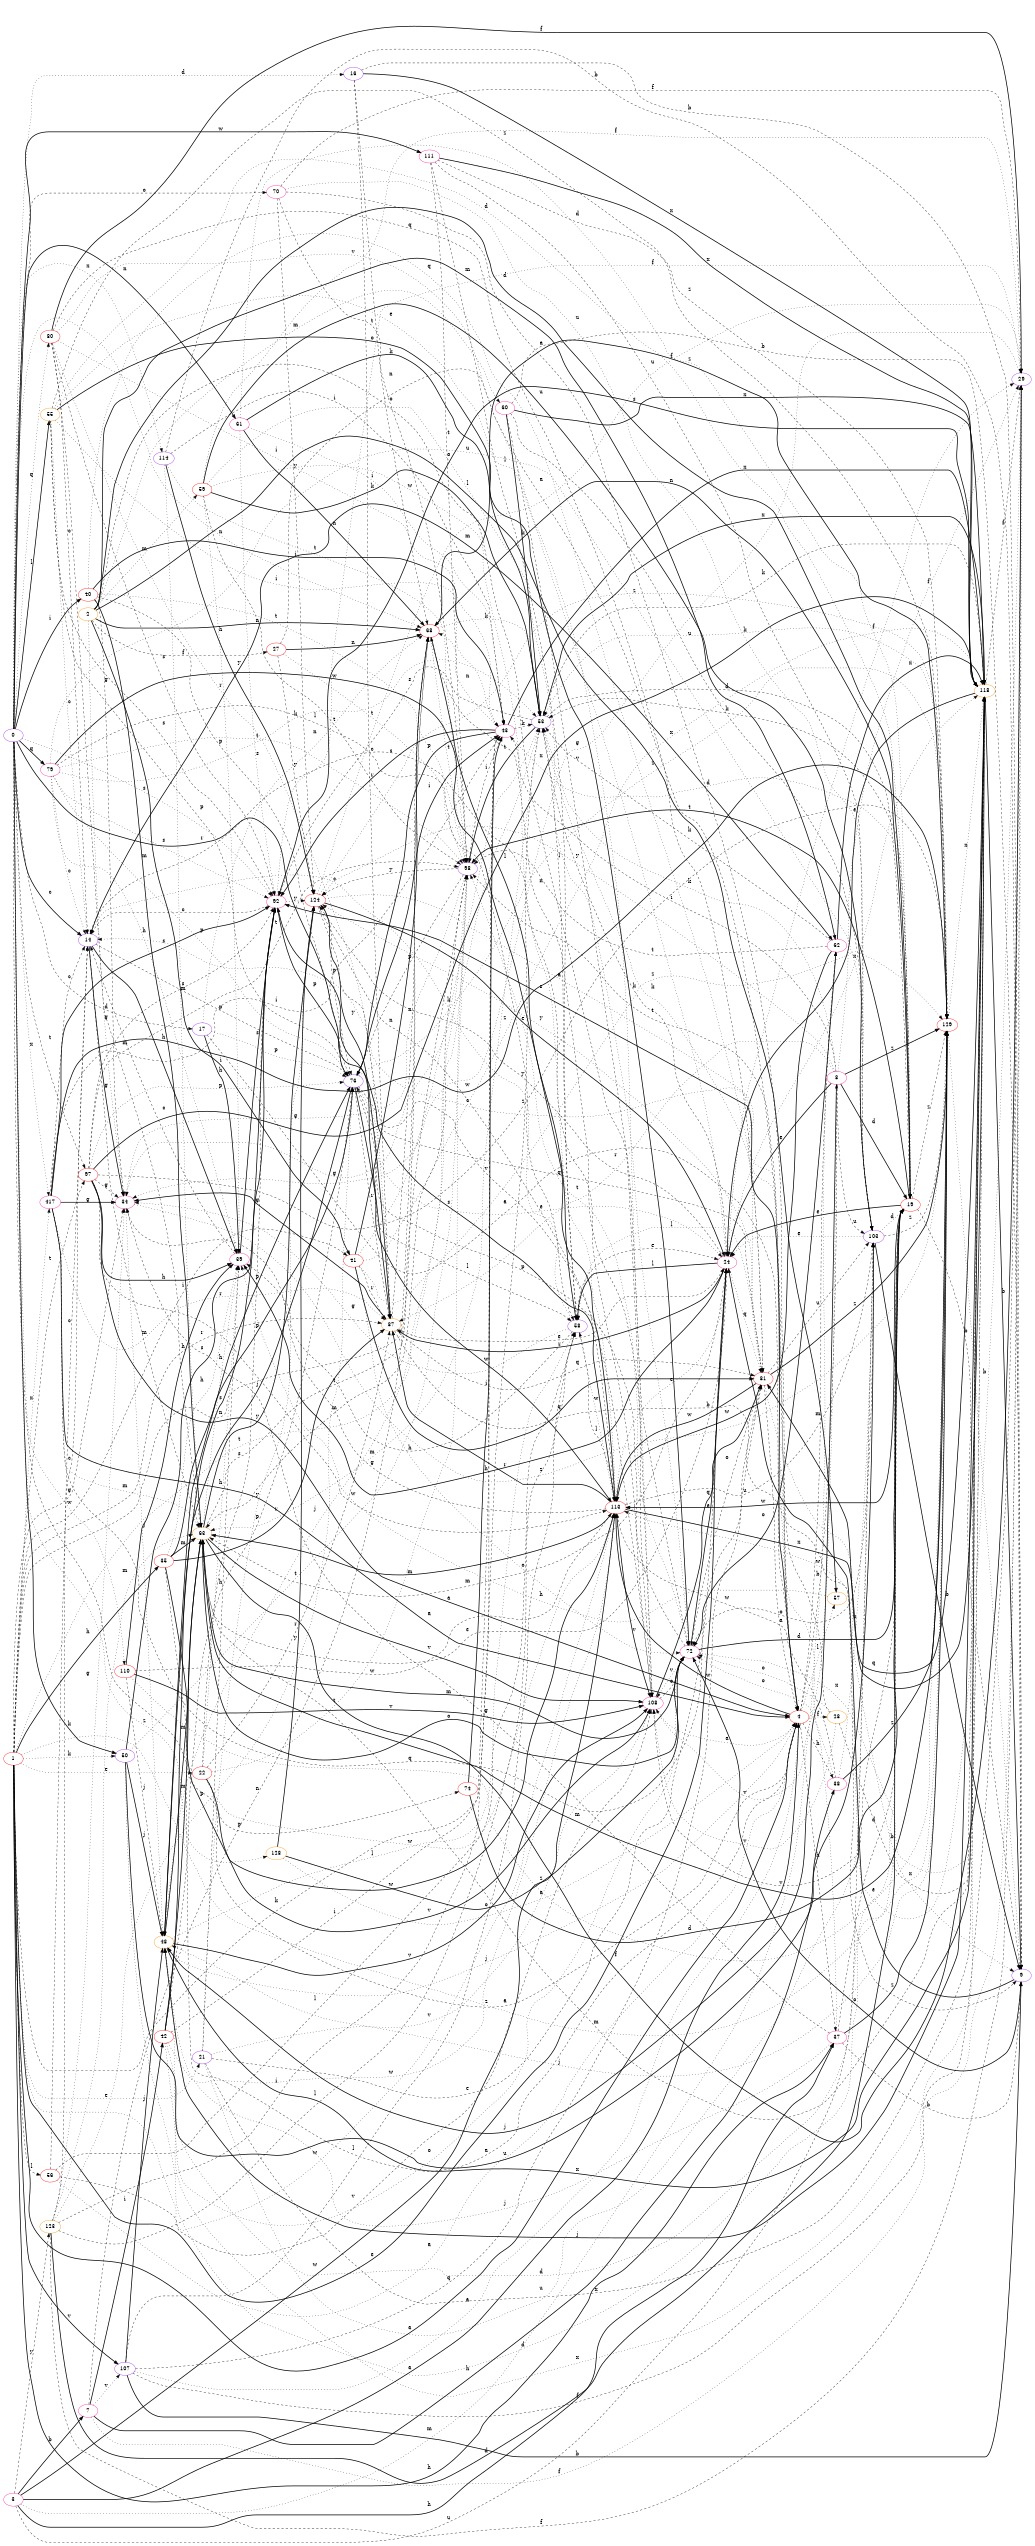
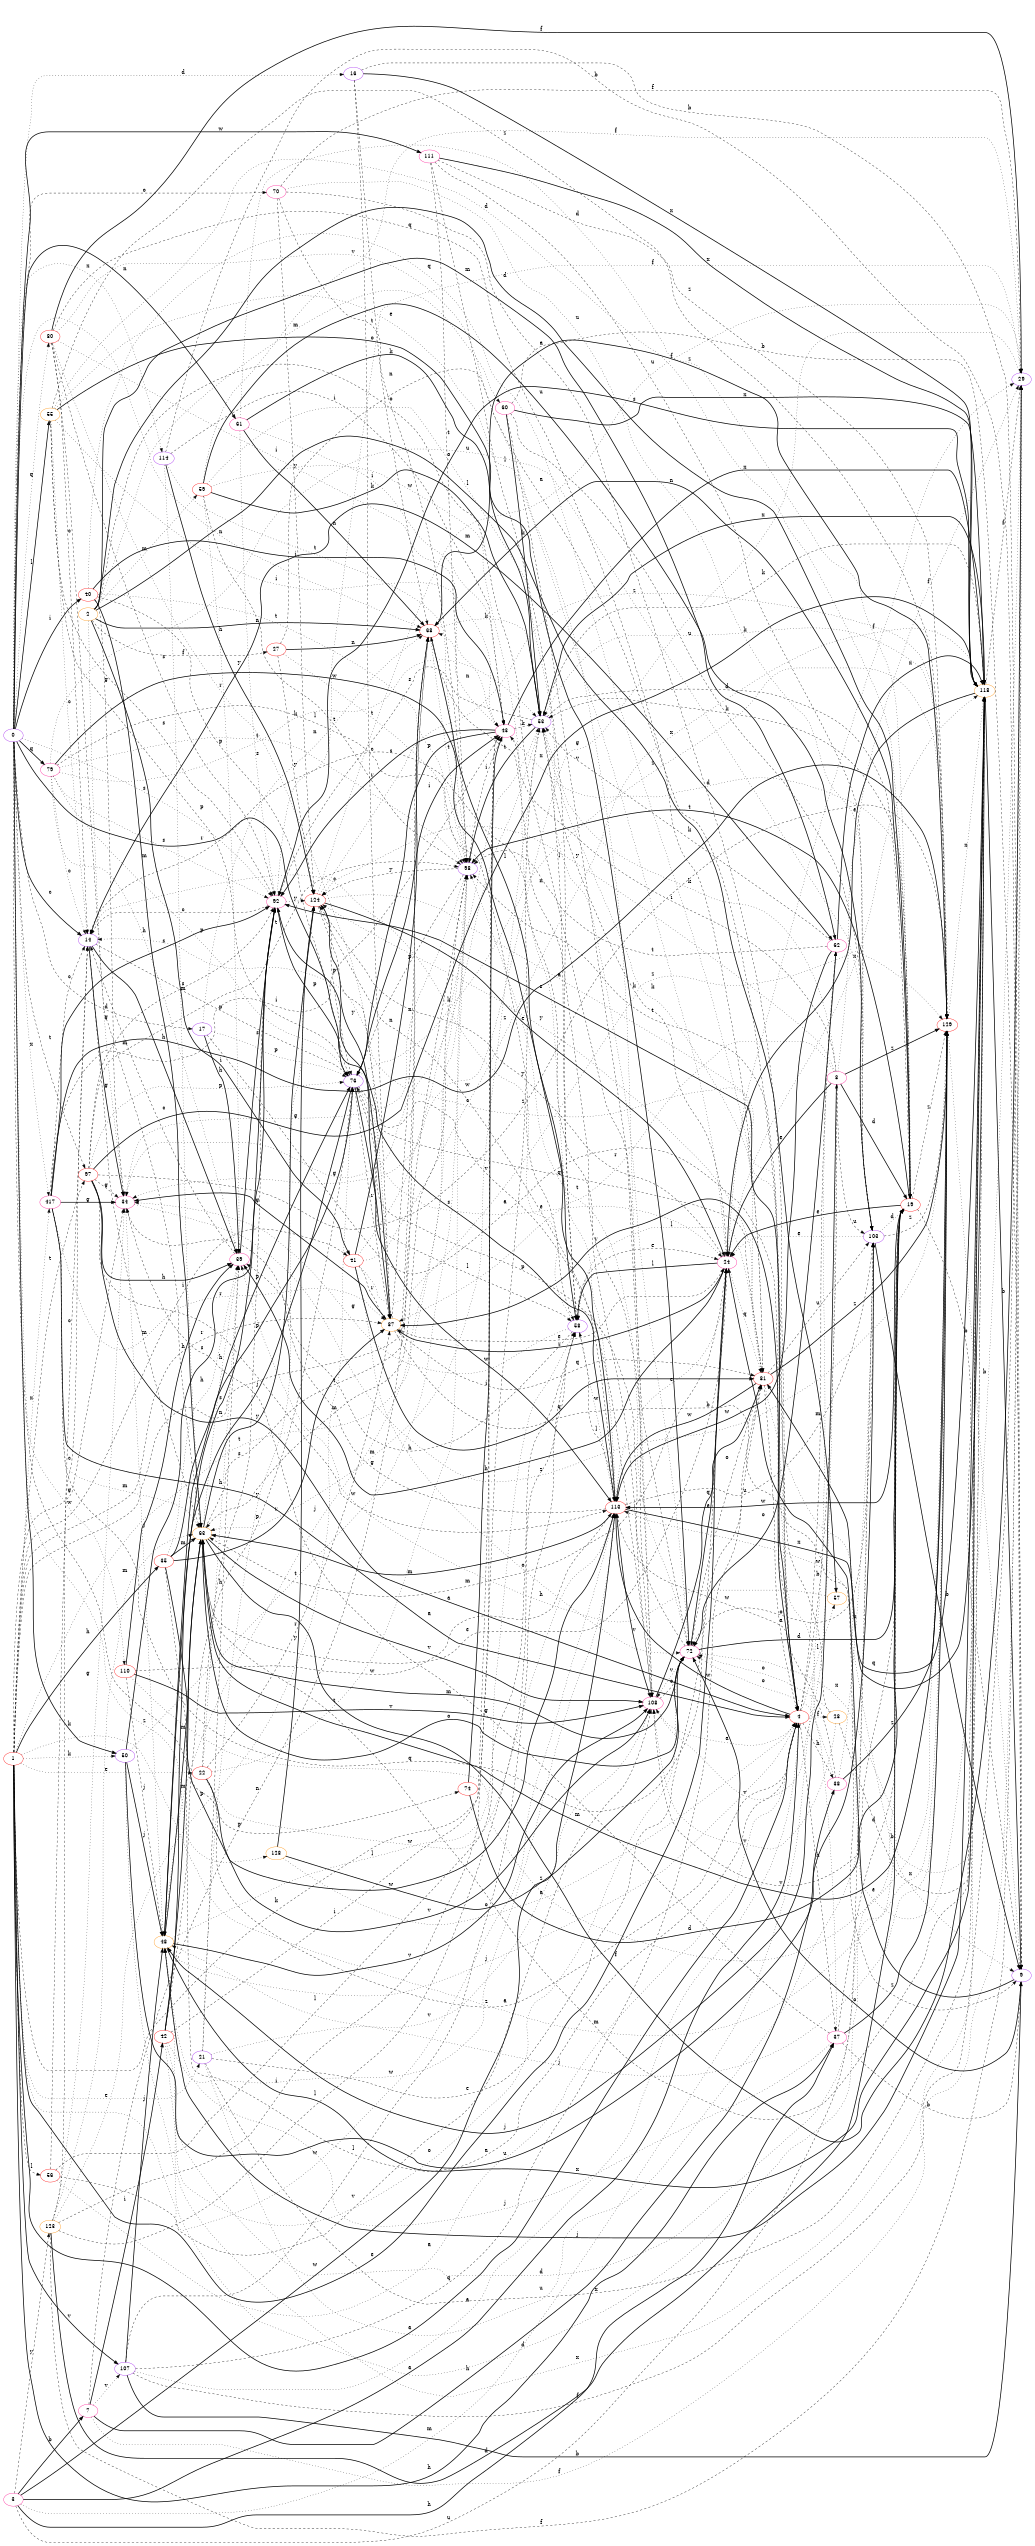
(472, 1453) -> (765, 1274)
